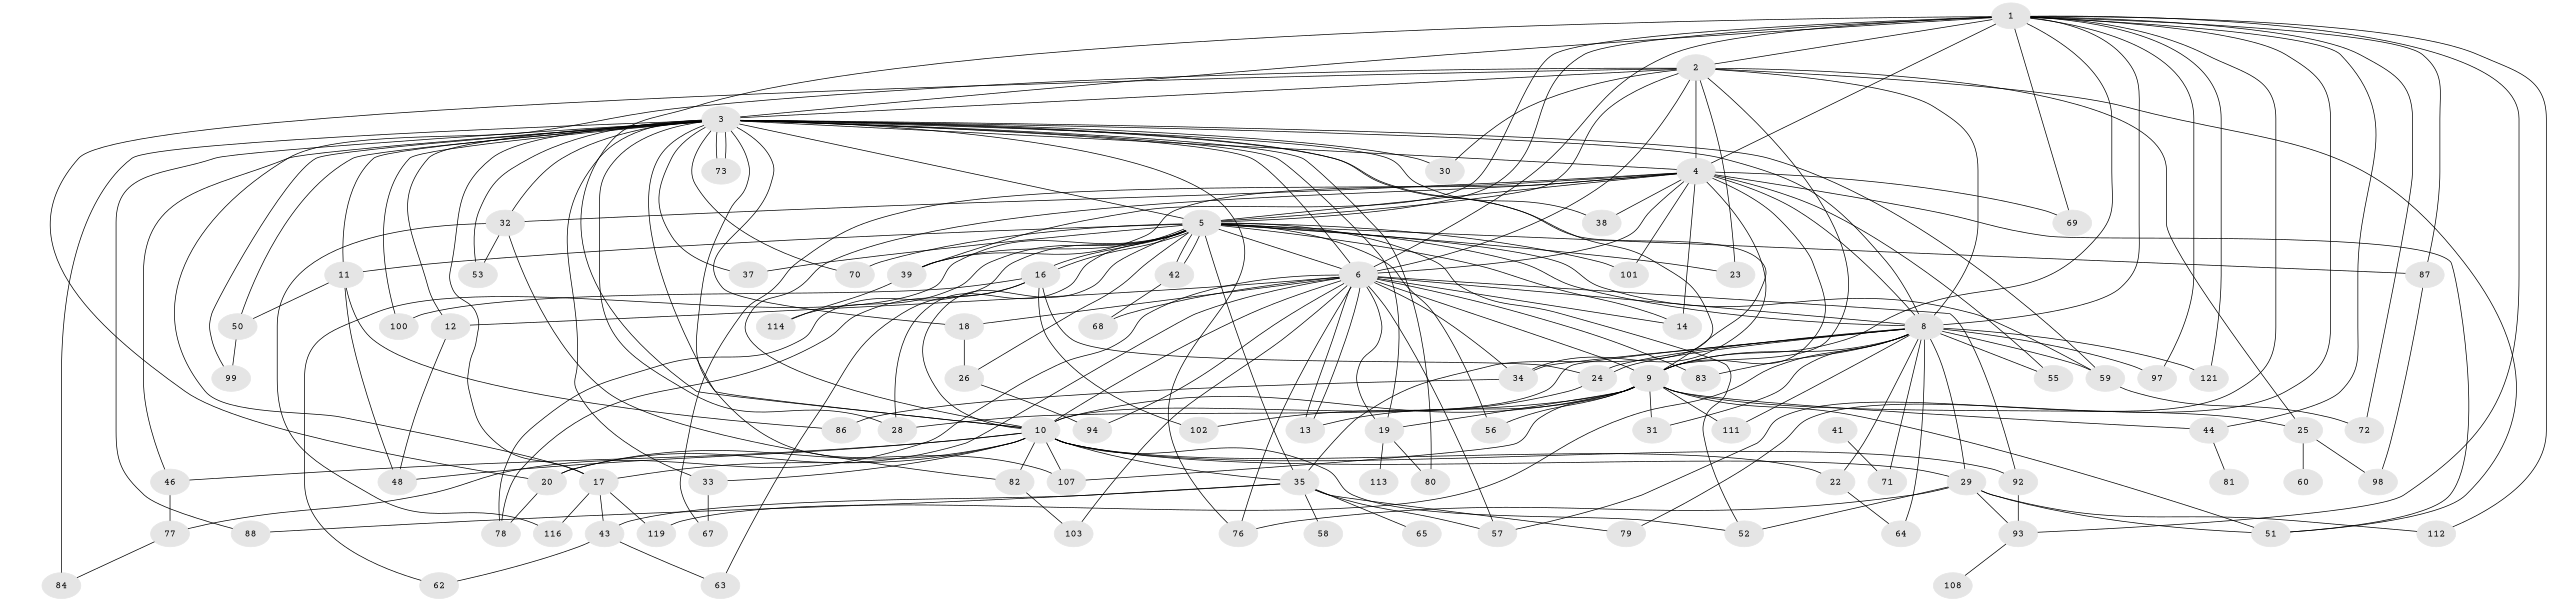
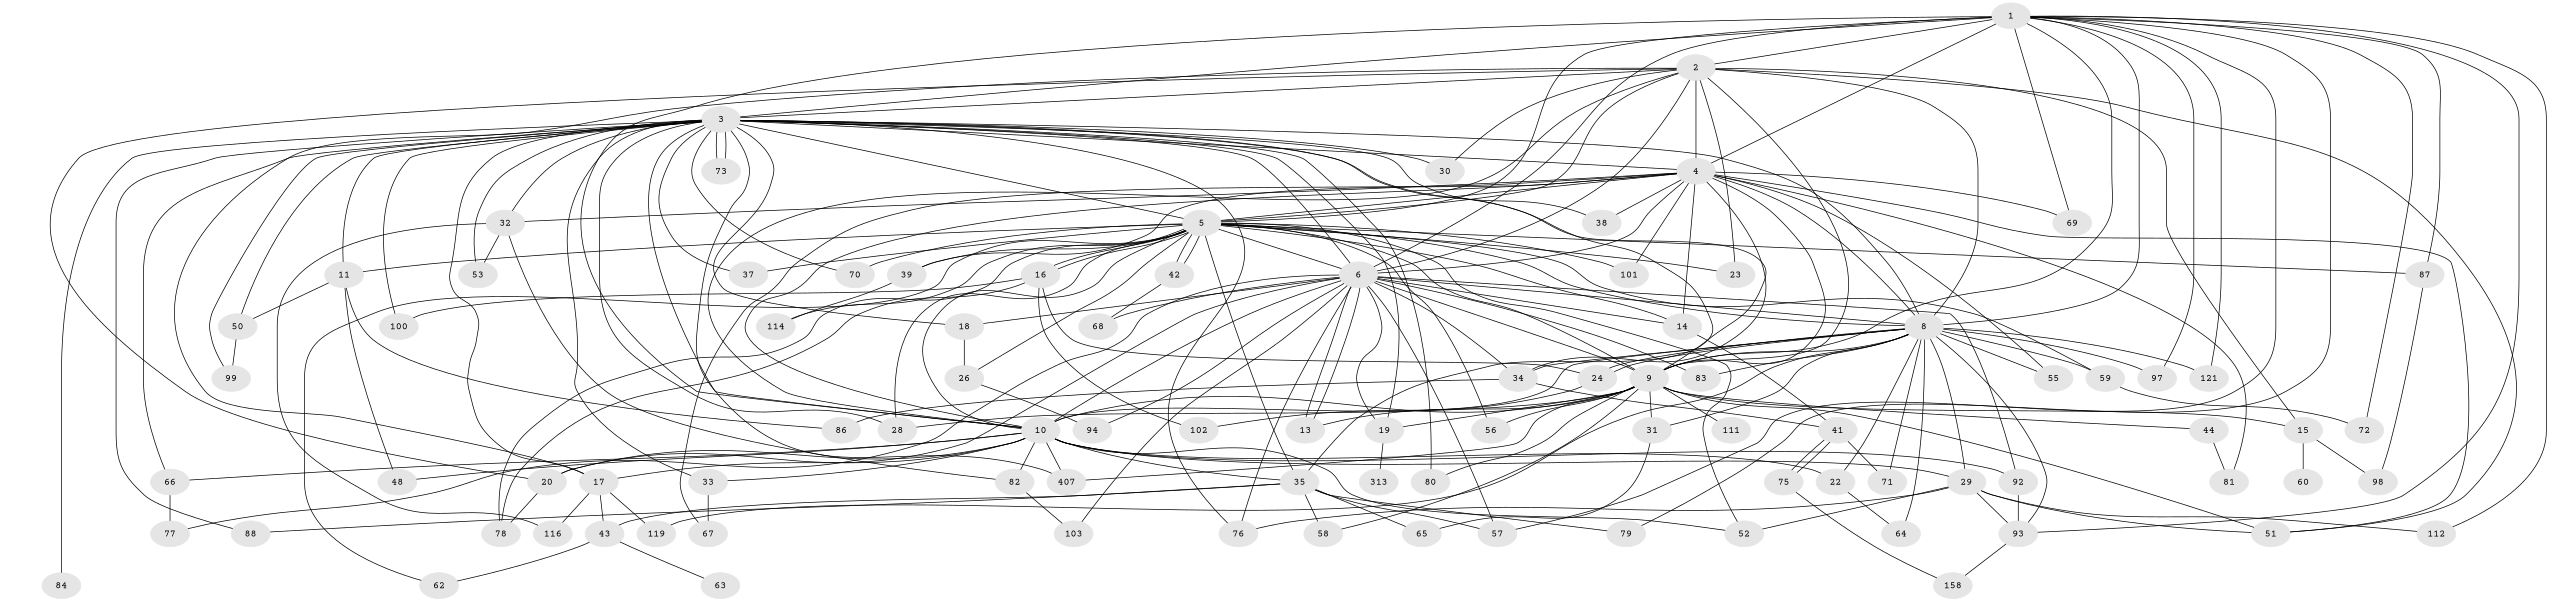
(2375, 124) -> none
(1663, 146) -> none
(1484, 171) -> none
none -> (970, 193)
none -> (1385, 253)
none -> (2053, 265)
(451, 327) -> none
(844, 372) -> none
none -> (1767, 376)
(1828, 379) -> (2020, 424)
none -> (1684, 408)
(2303, 430) -> (2303, 430)
(1403, 452) -> (1545, 441)
(170, 482) -> (170, 482)
(1066, 482) -> (1066, 482)
(1379, 482) -> (1379, 482)
none -> (1784, 482)
none -> (1620, 496)
none -> (1429, 504)
(116, 560) -> none
(1953, 586) -> (1953, 586)
